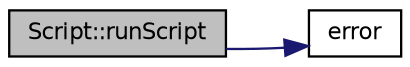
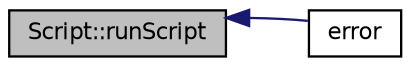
(255, 49) -> (279, 19)
